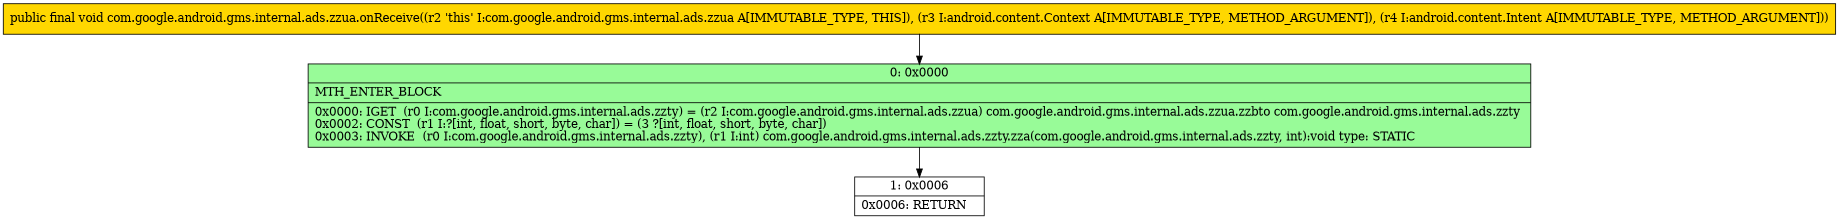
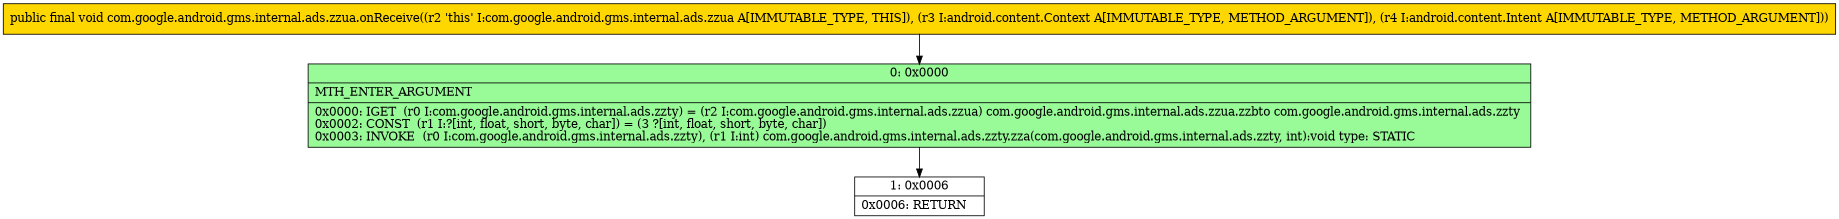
(378, 92) -> (394, 92)
